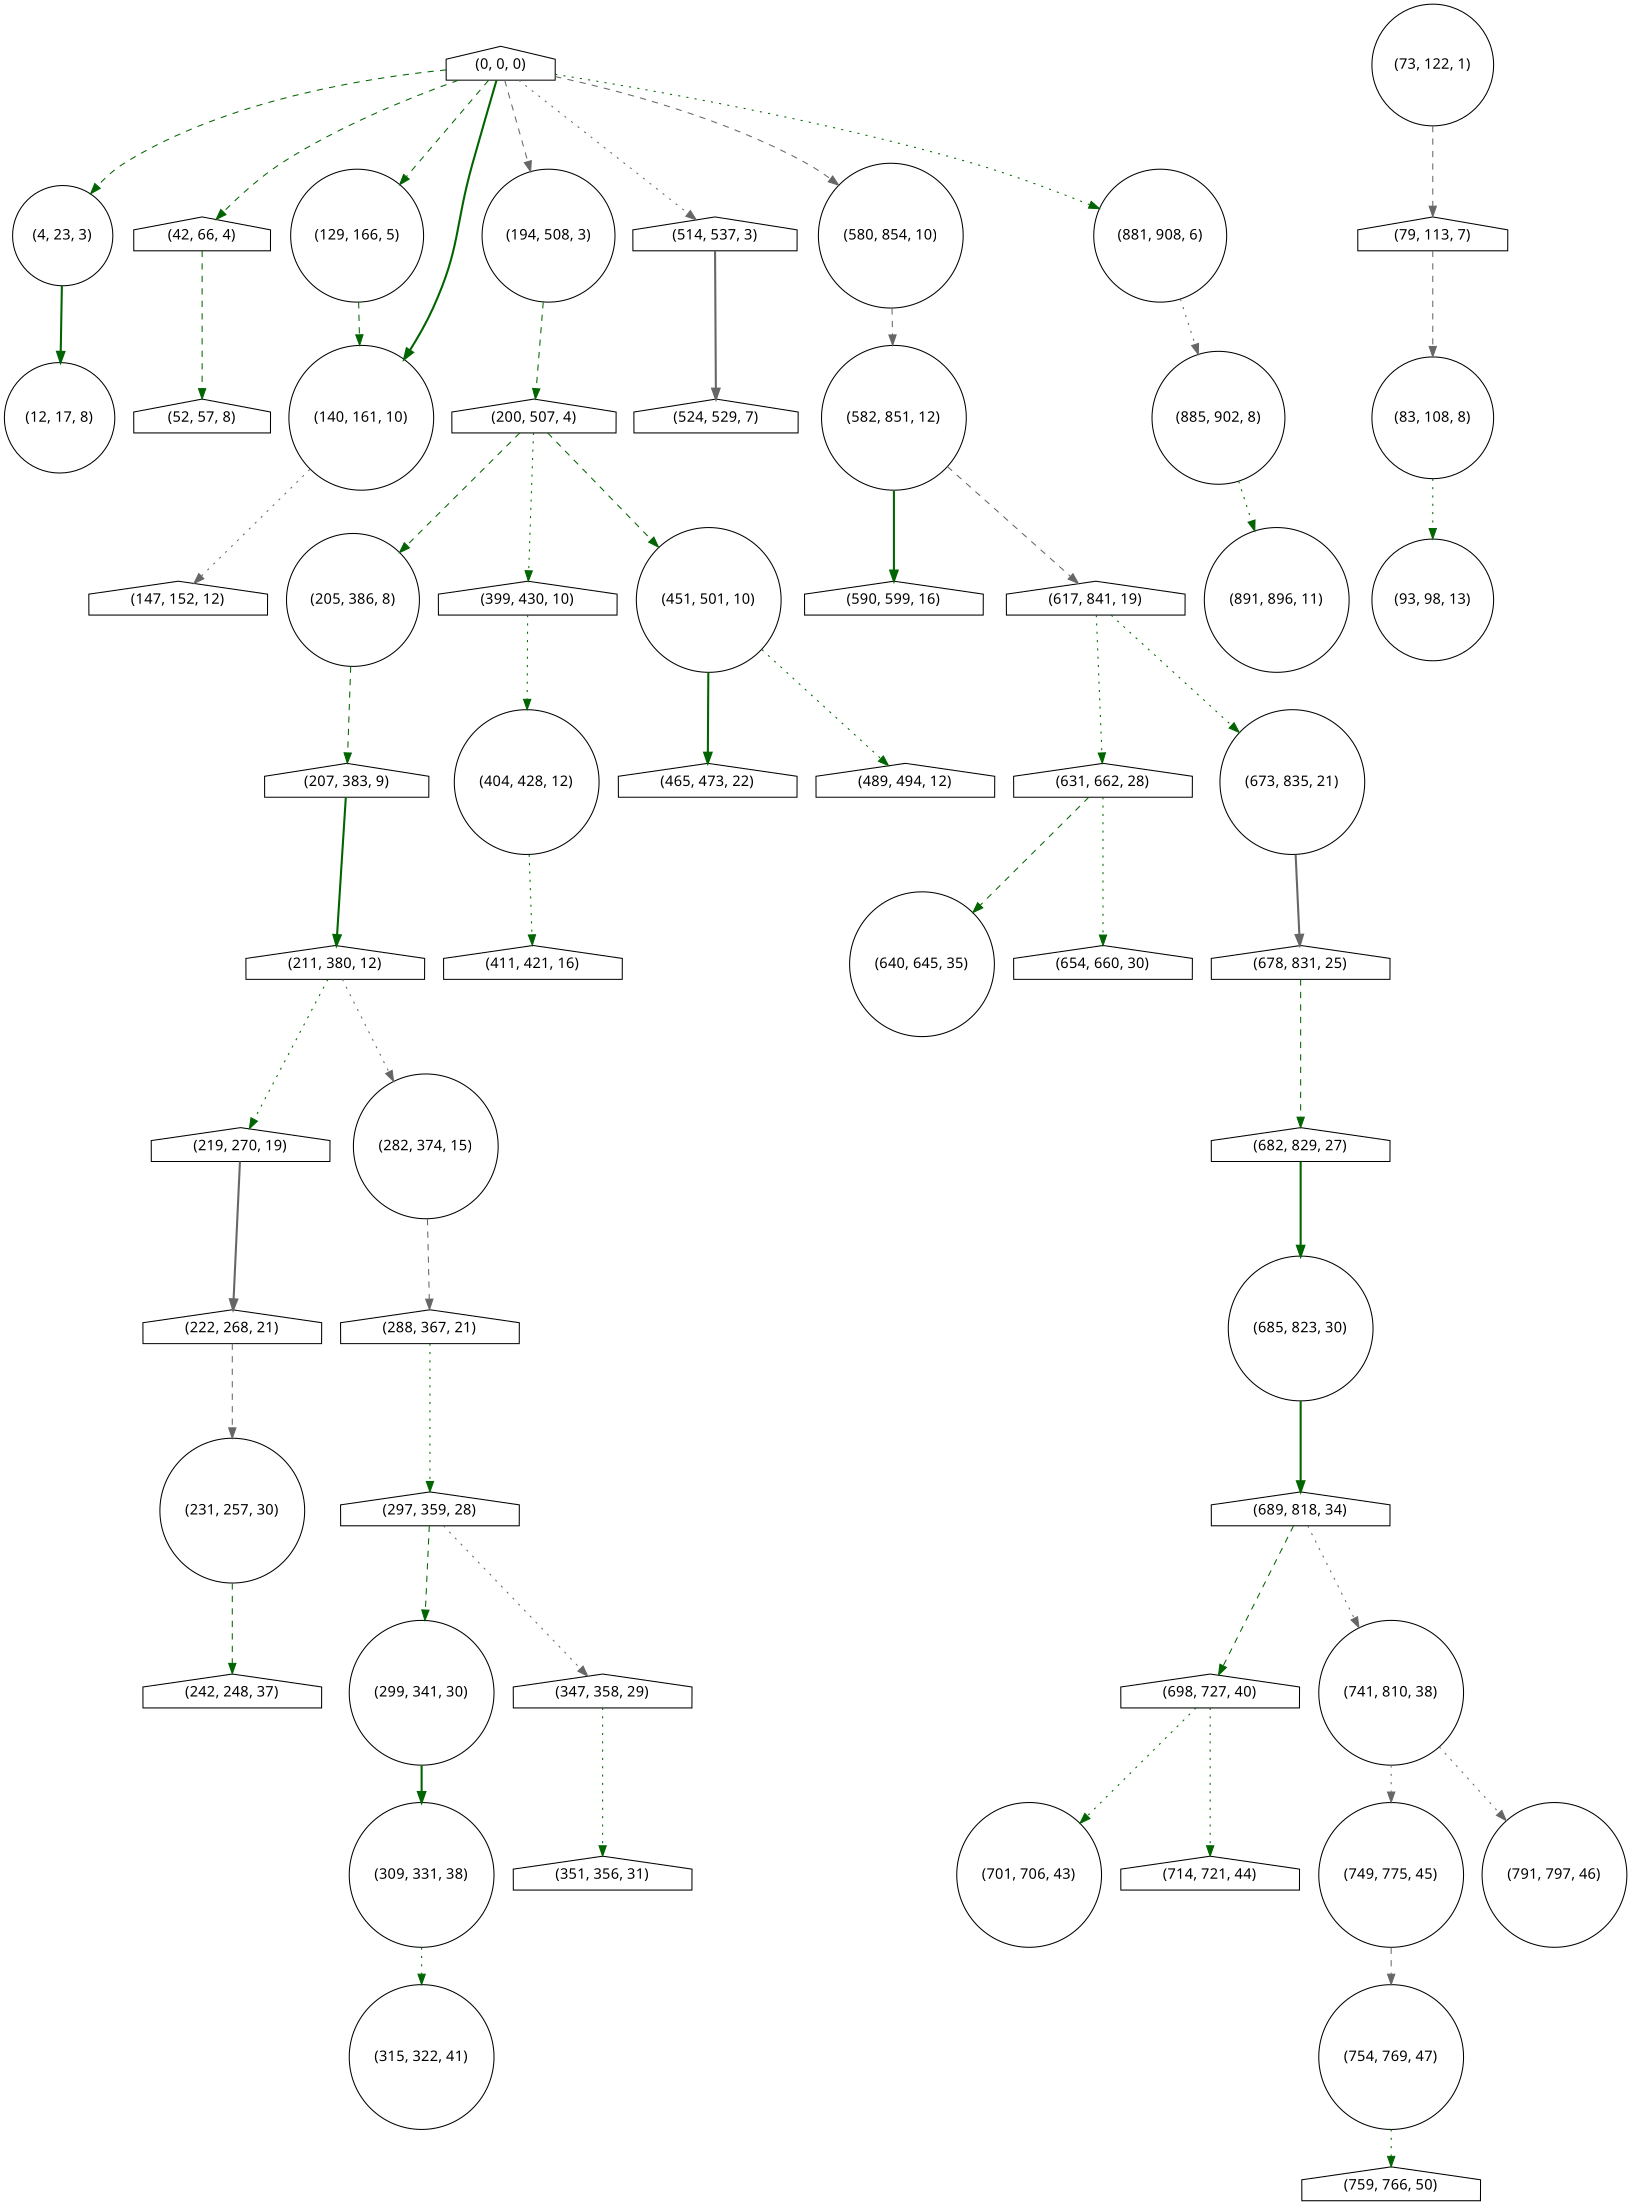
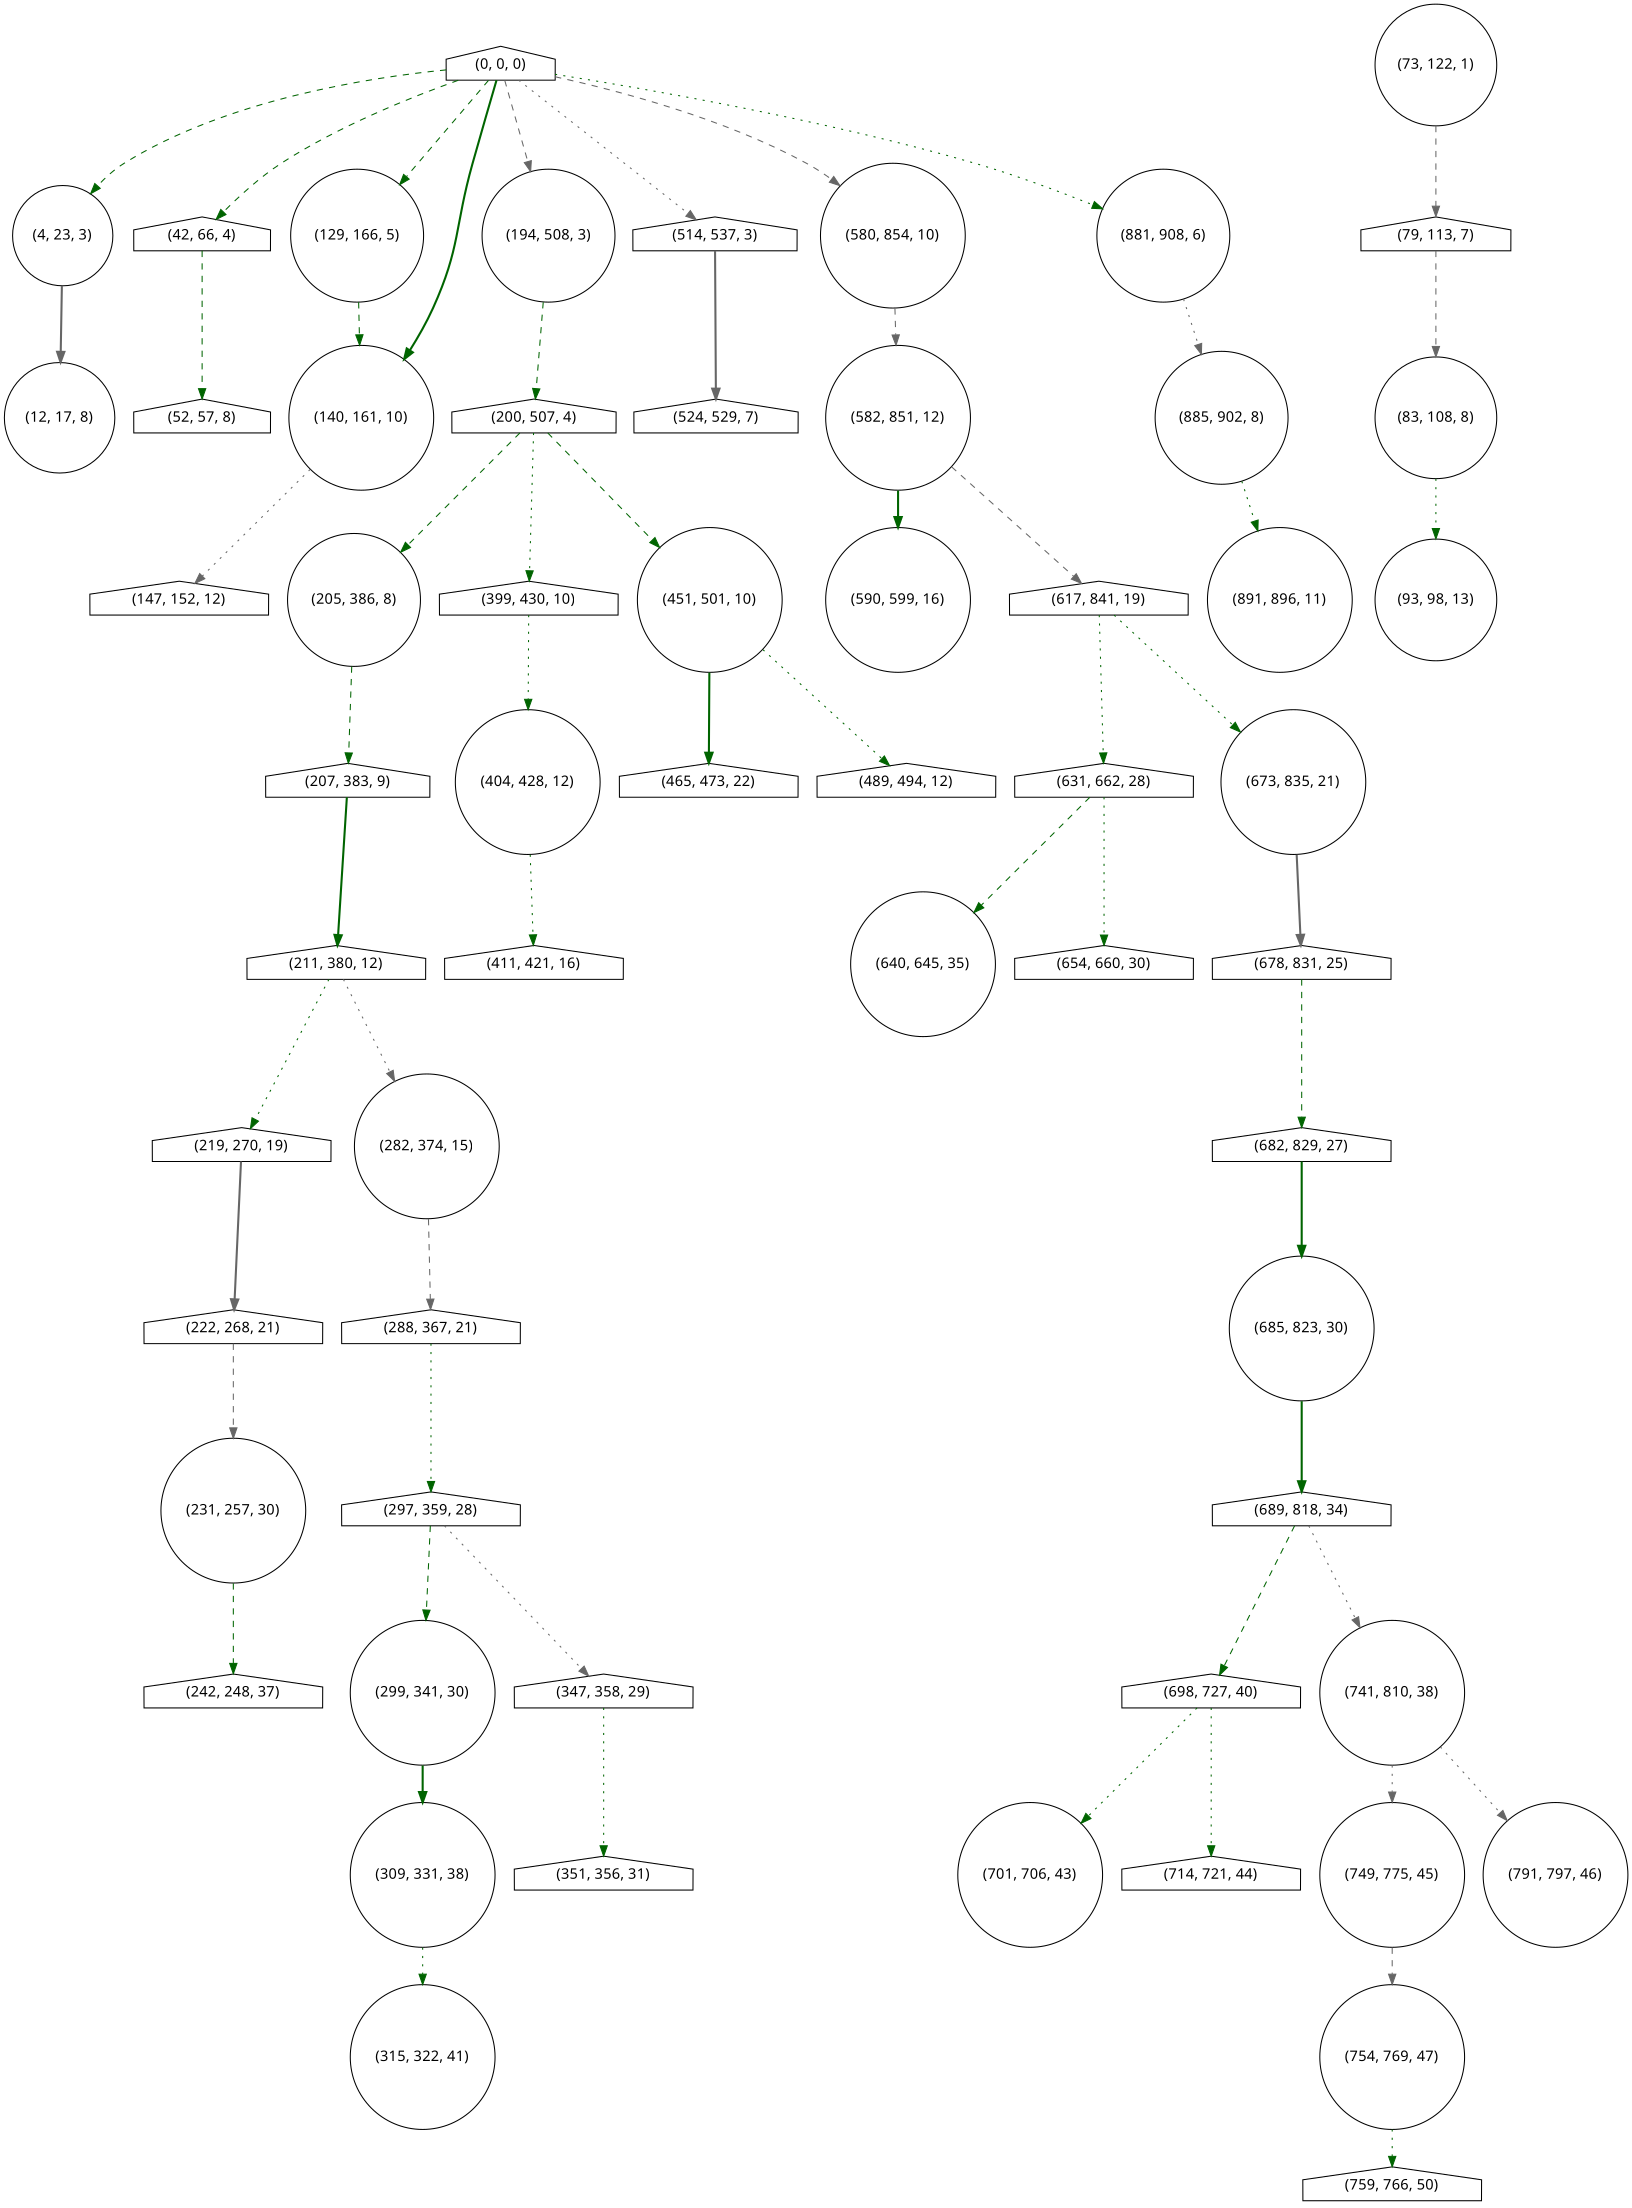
(61, 319) -> (61, 319)
(894, 600) -> (898, 600)
